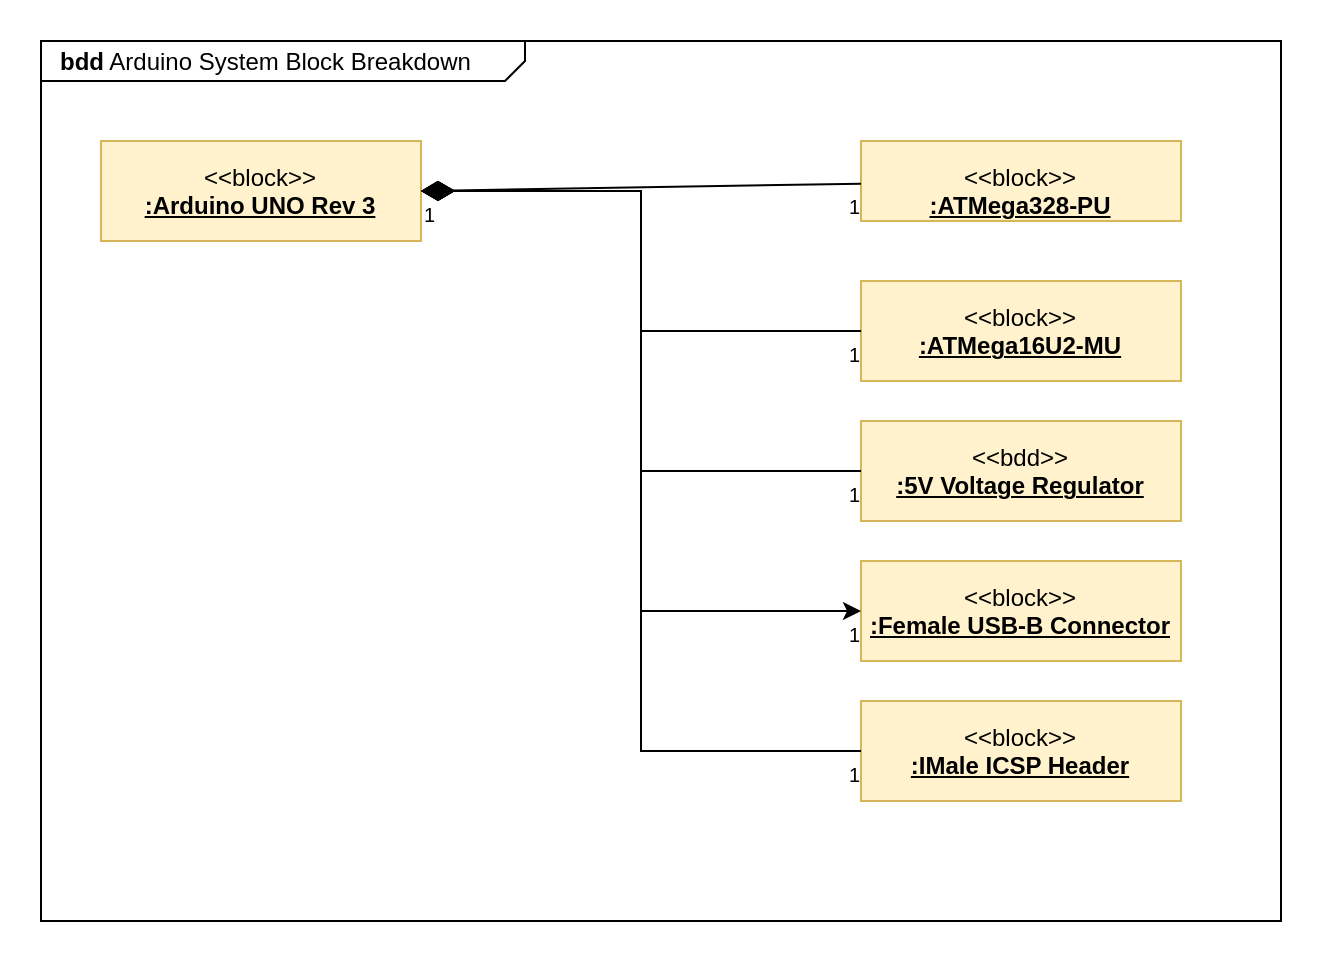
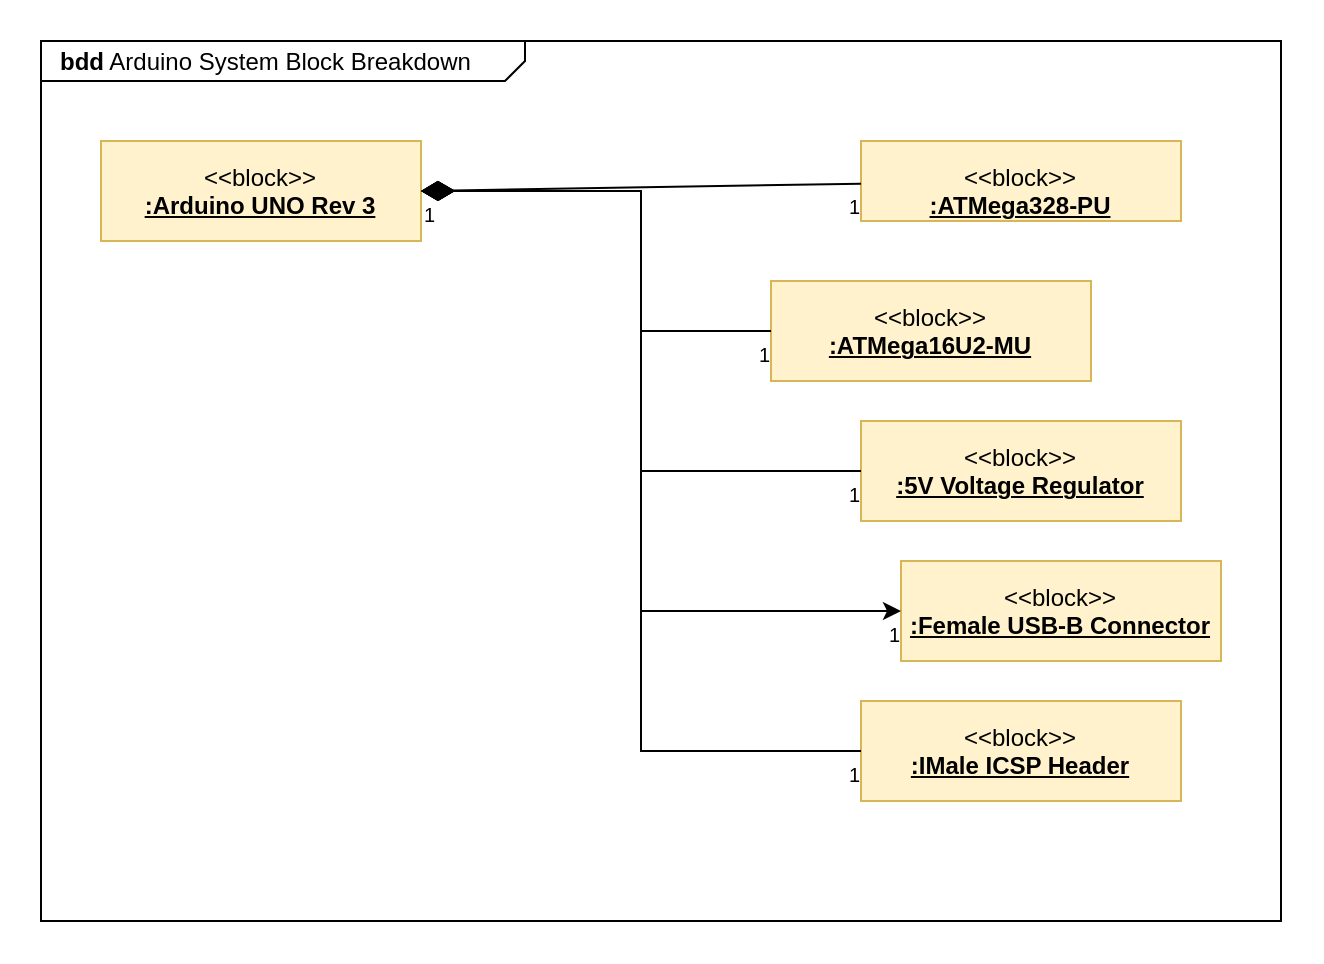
(1021, 331) -> (931, 331)
(1021, 421) -> (1021, 421)
(1021, 611) -> (1061, 611)
